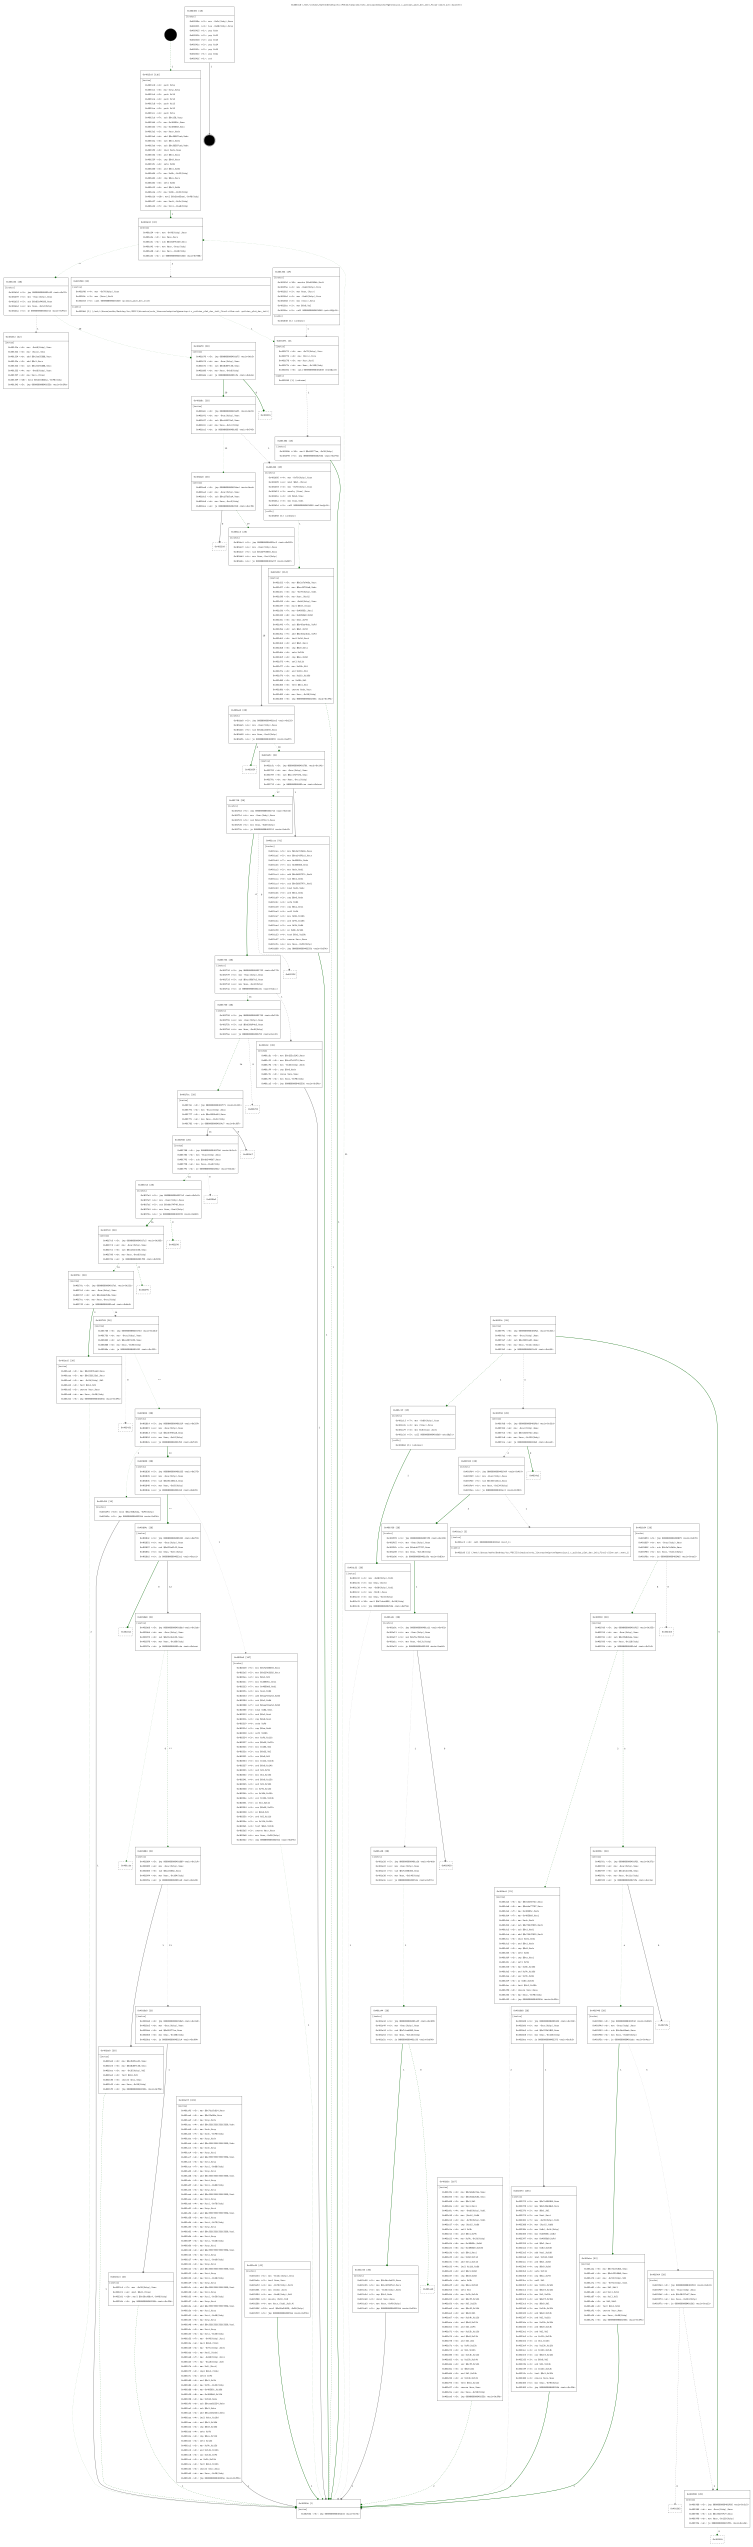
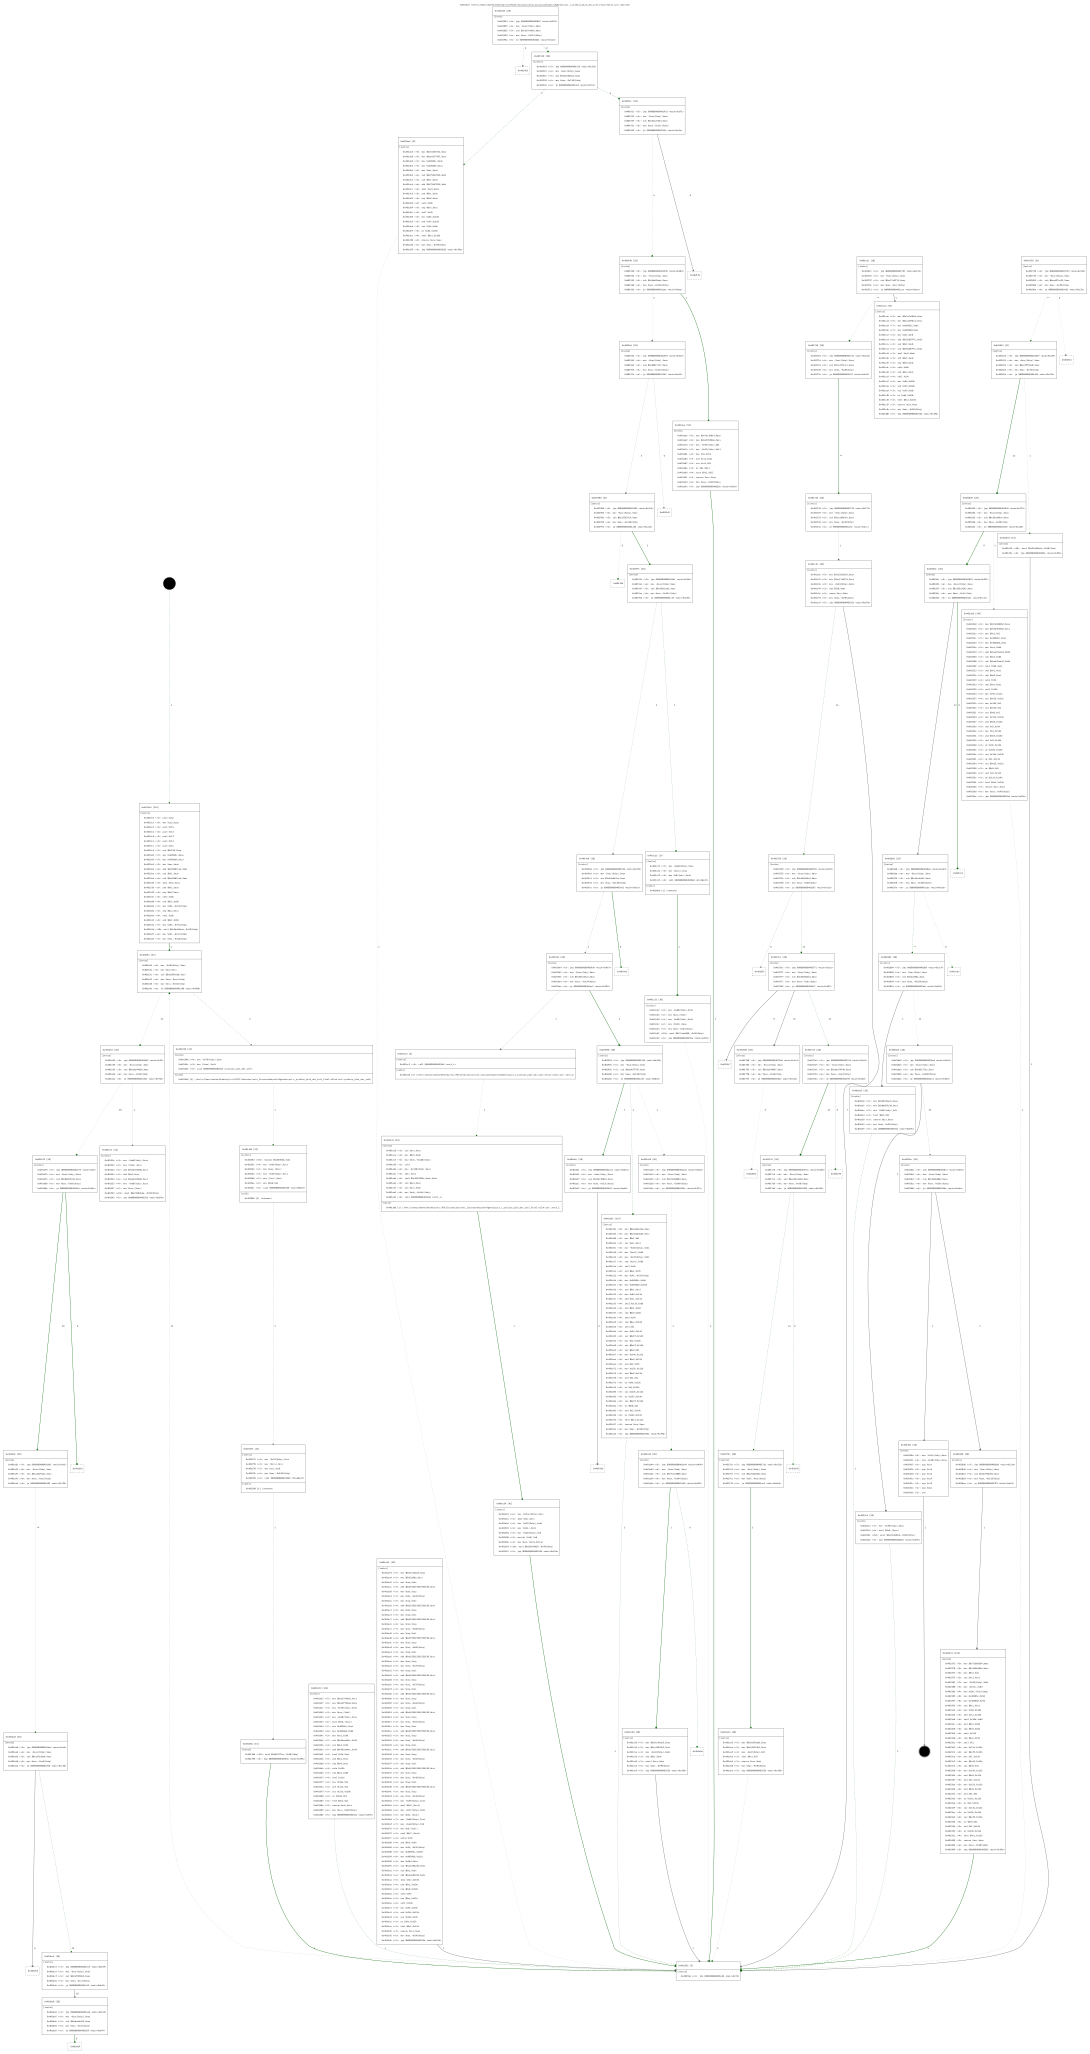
(246, 328) -> (273, 1114)
(297, 492) -> none
(276, 747) -> none
(290, 974) -> none
(248, 996) -> (820, 730)
none -> (632, 1148)
none -> (472, 1174)
none -> (932, 1174)
(187, 1177) -> (818, 1018)
(113, 1312) -> none
(325, 1725) -> none
(409, 1748) -> (650, 1118)
(717, 1857) -> (641, 547)
